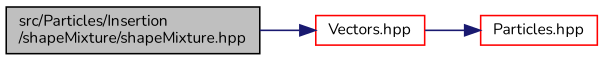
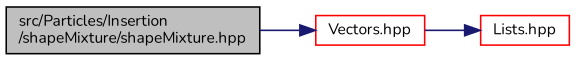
(539, 30) -> (525, 30)
